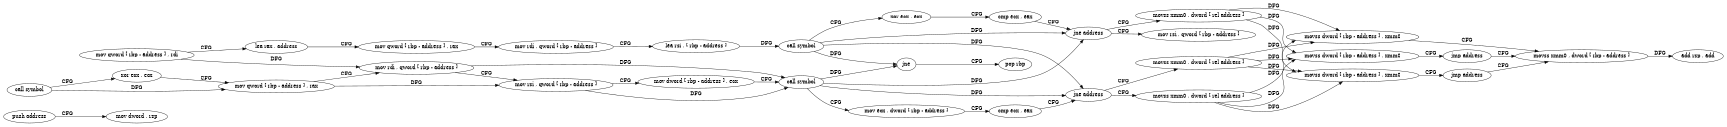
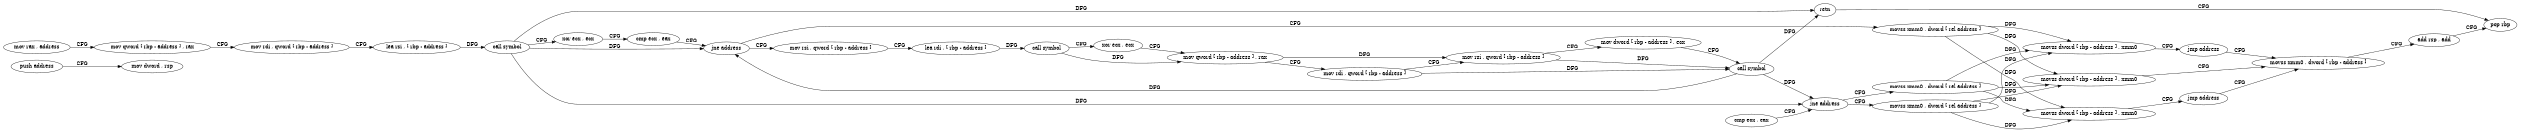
none -> (2468, 32)
(276, 47) -> (37, 47)
none -> (956, 48)
(1660, 54) -> (2397, 44)
(137, 55) -> none
(906, 64) -> (1825, 10)
(906, 111) -> none
